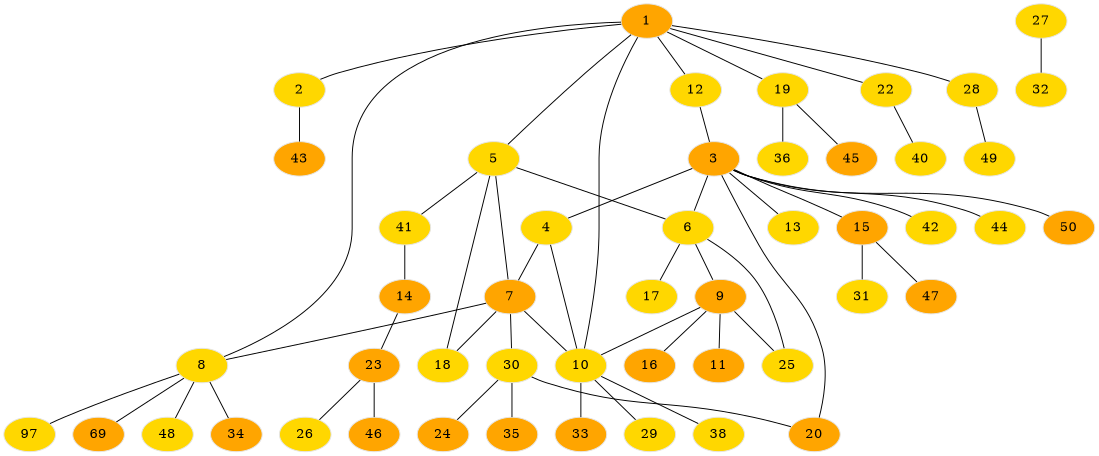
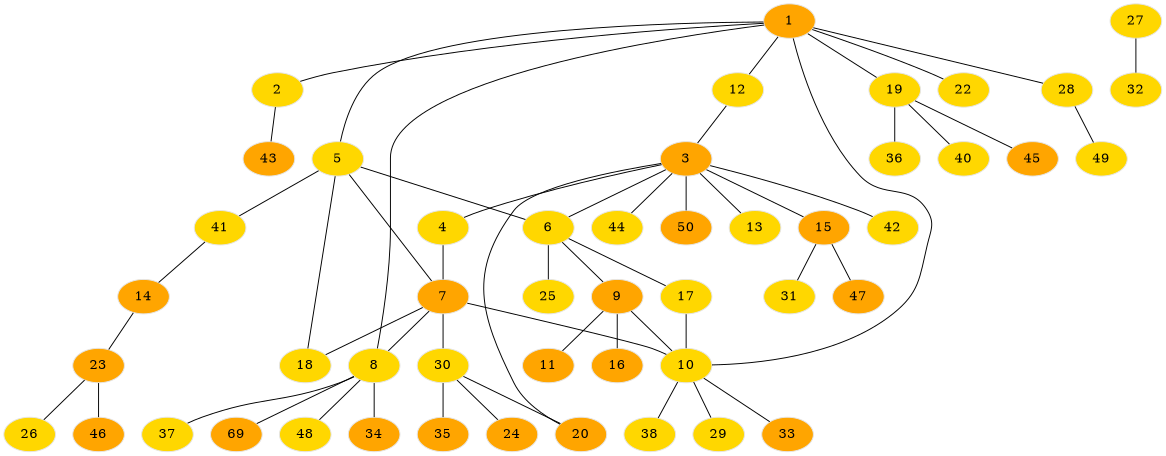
(903, 124) -> (929, 124)
(564, 297) -> (686, 331)
(754, 331) -> none
(30, 434) -> (167, 434)
